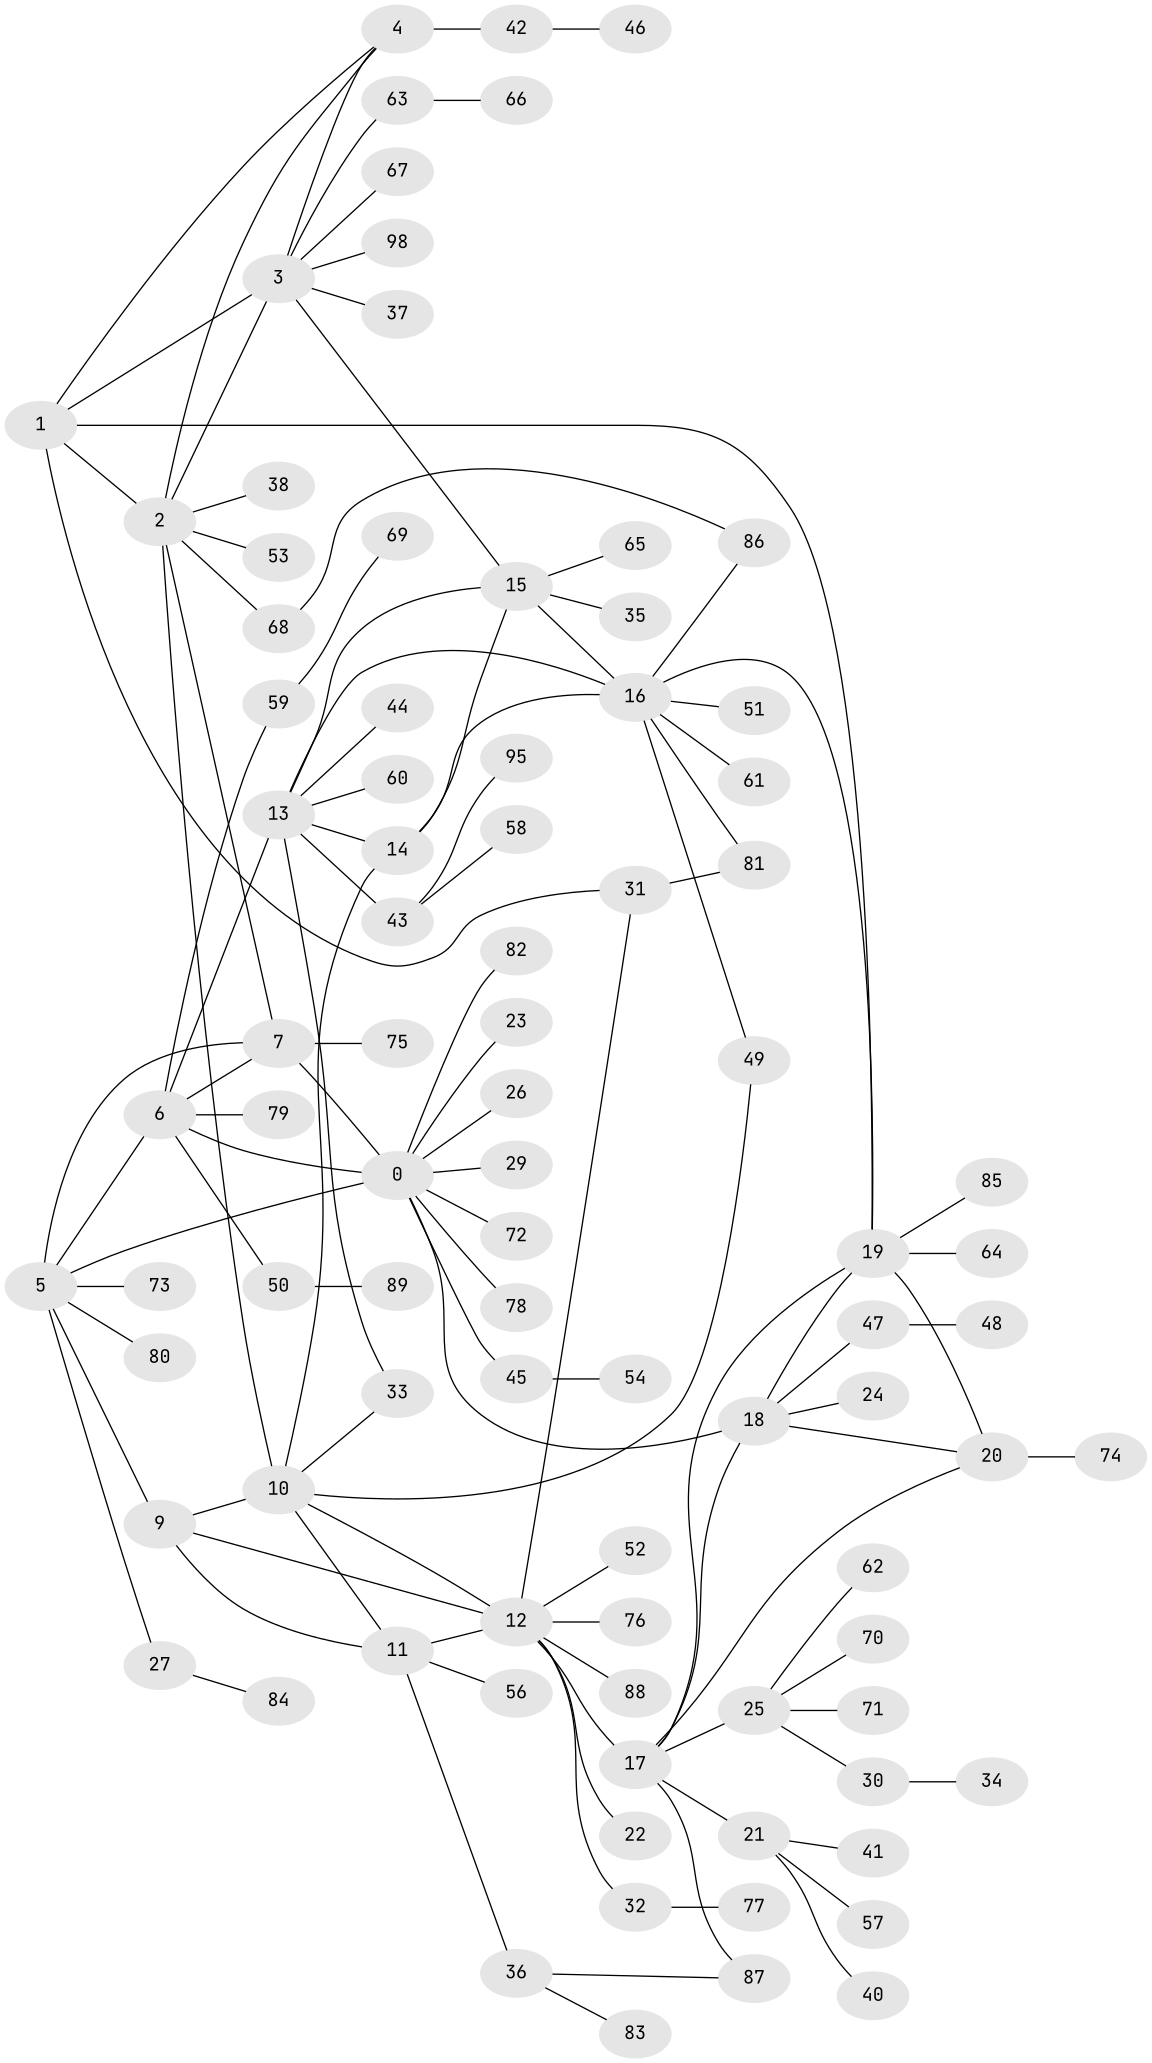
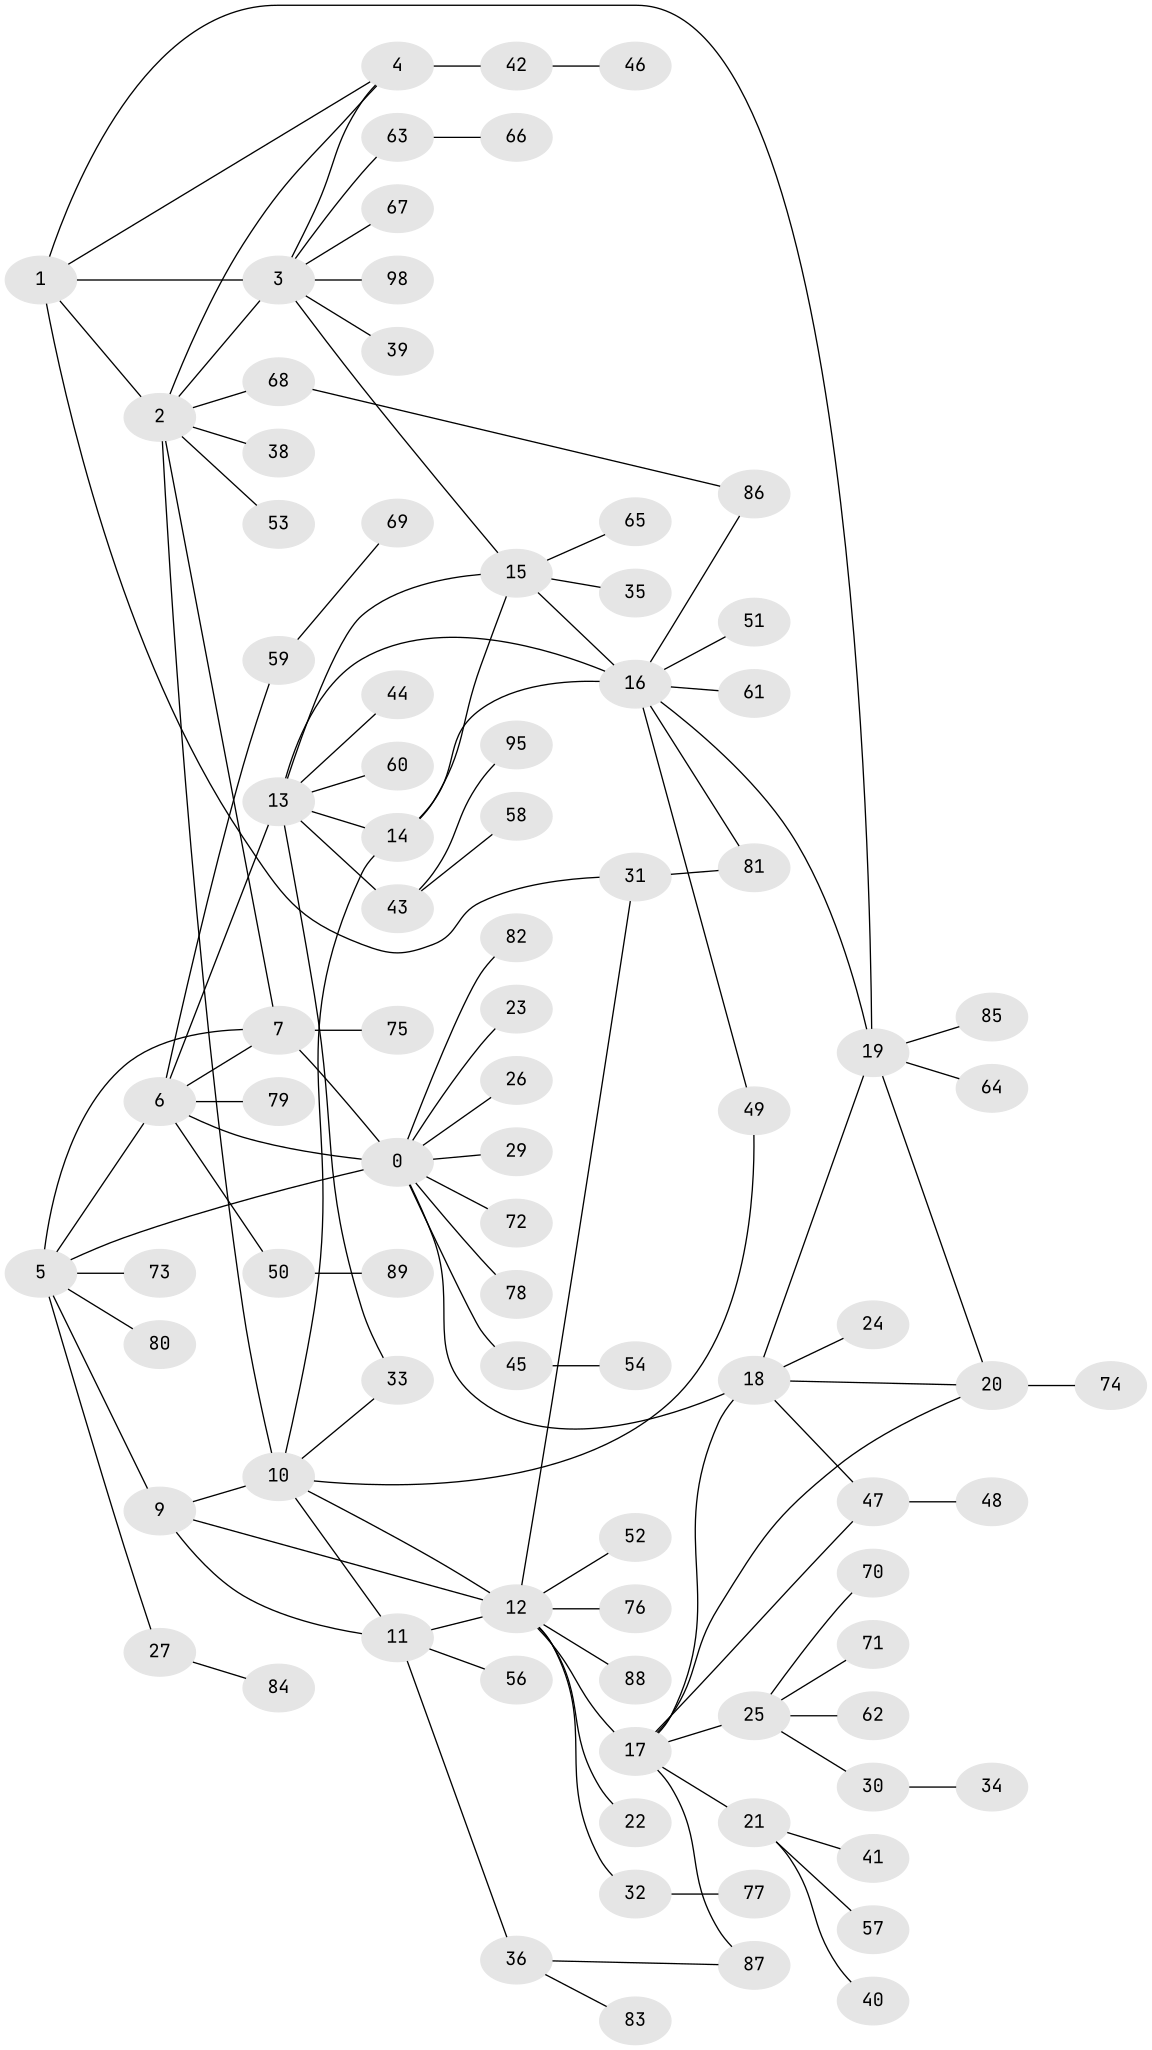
(398, 314) -> (398, 351)
(689, 1480) -> (754, 1627)
